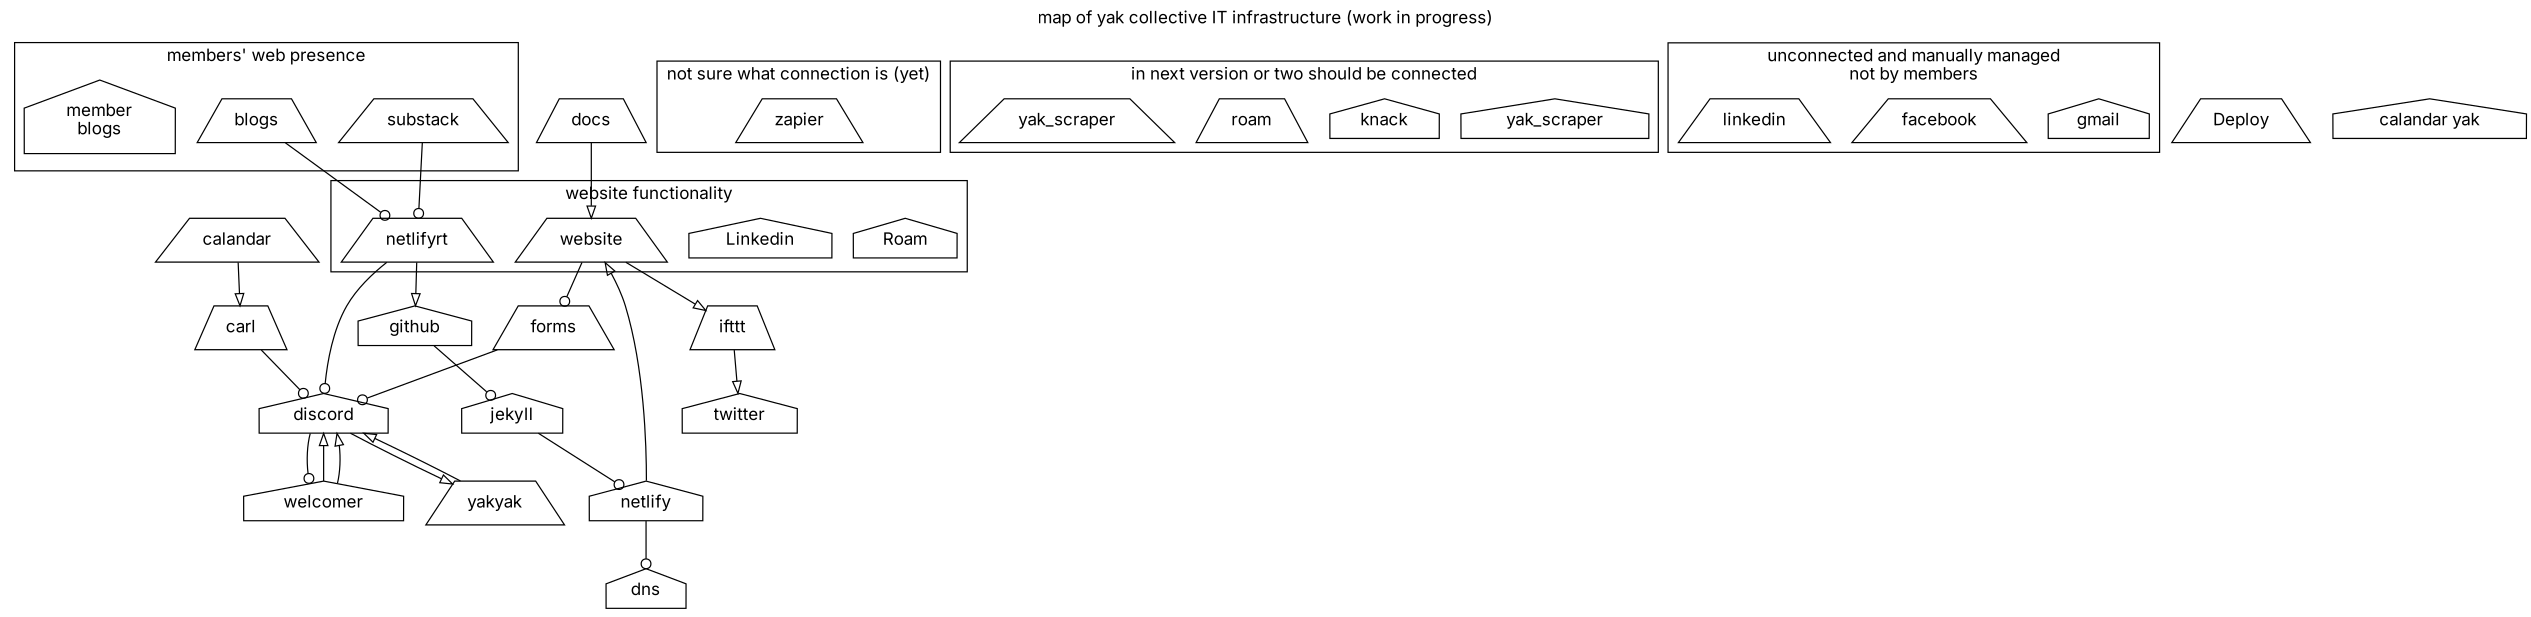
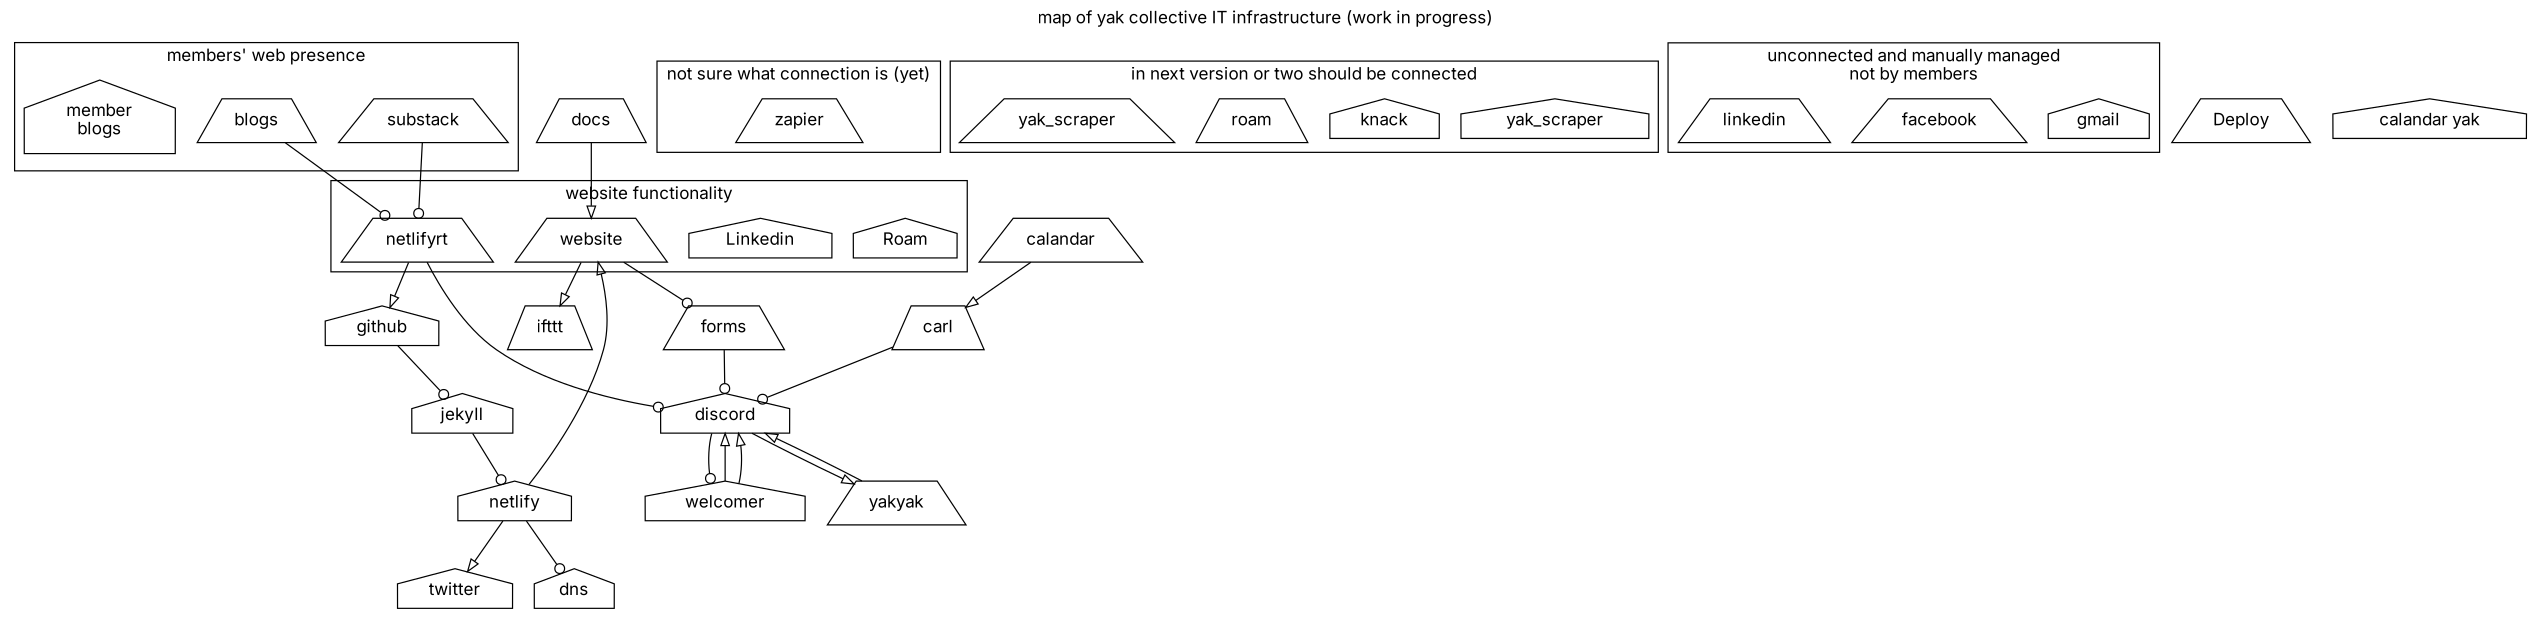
(736, 366) -> (489, 541)
